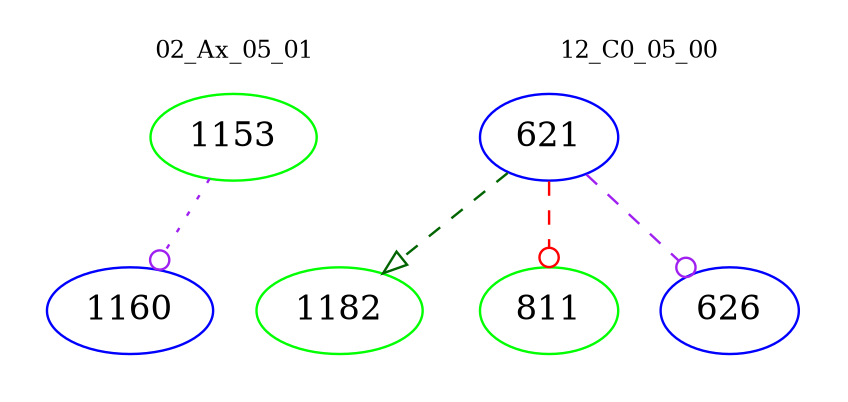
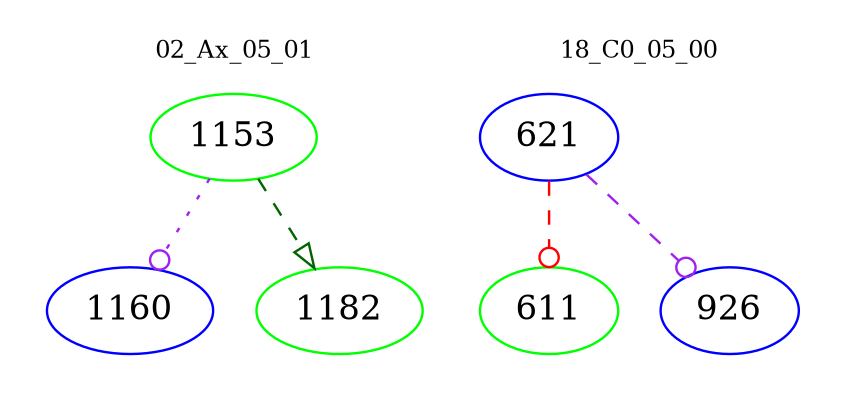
(639, 52) -> (639, 52)
(476, 198) -> (280, 213)
(549, 311) -> (549, 311)
(730, 311) -> (730, 311)
